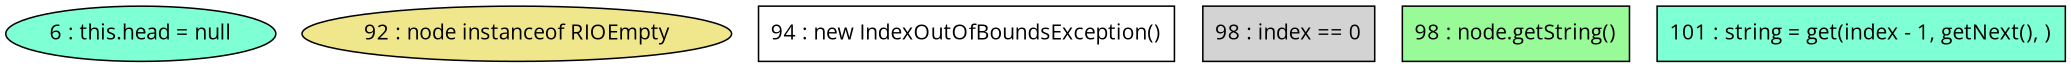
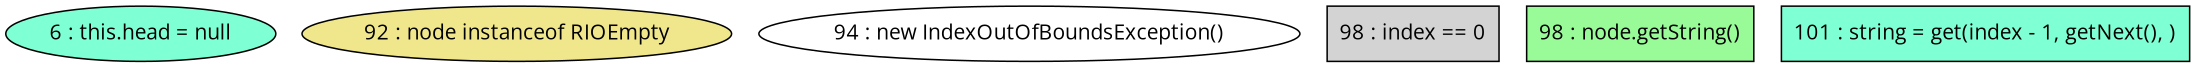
(966, 34) -> (1029, 34)
